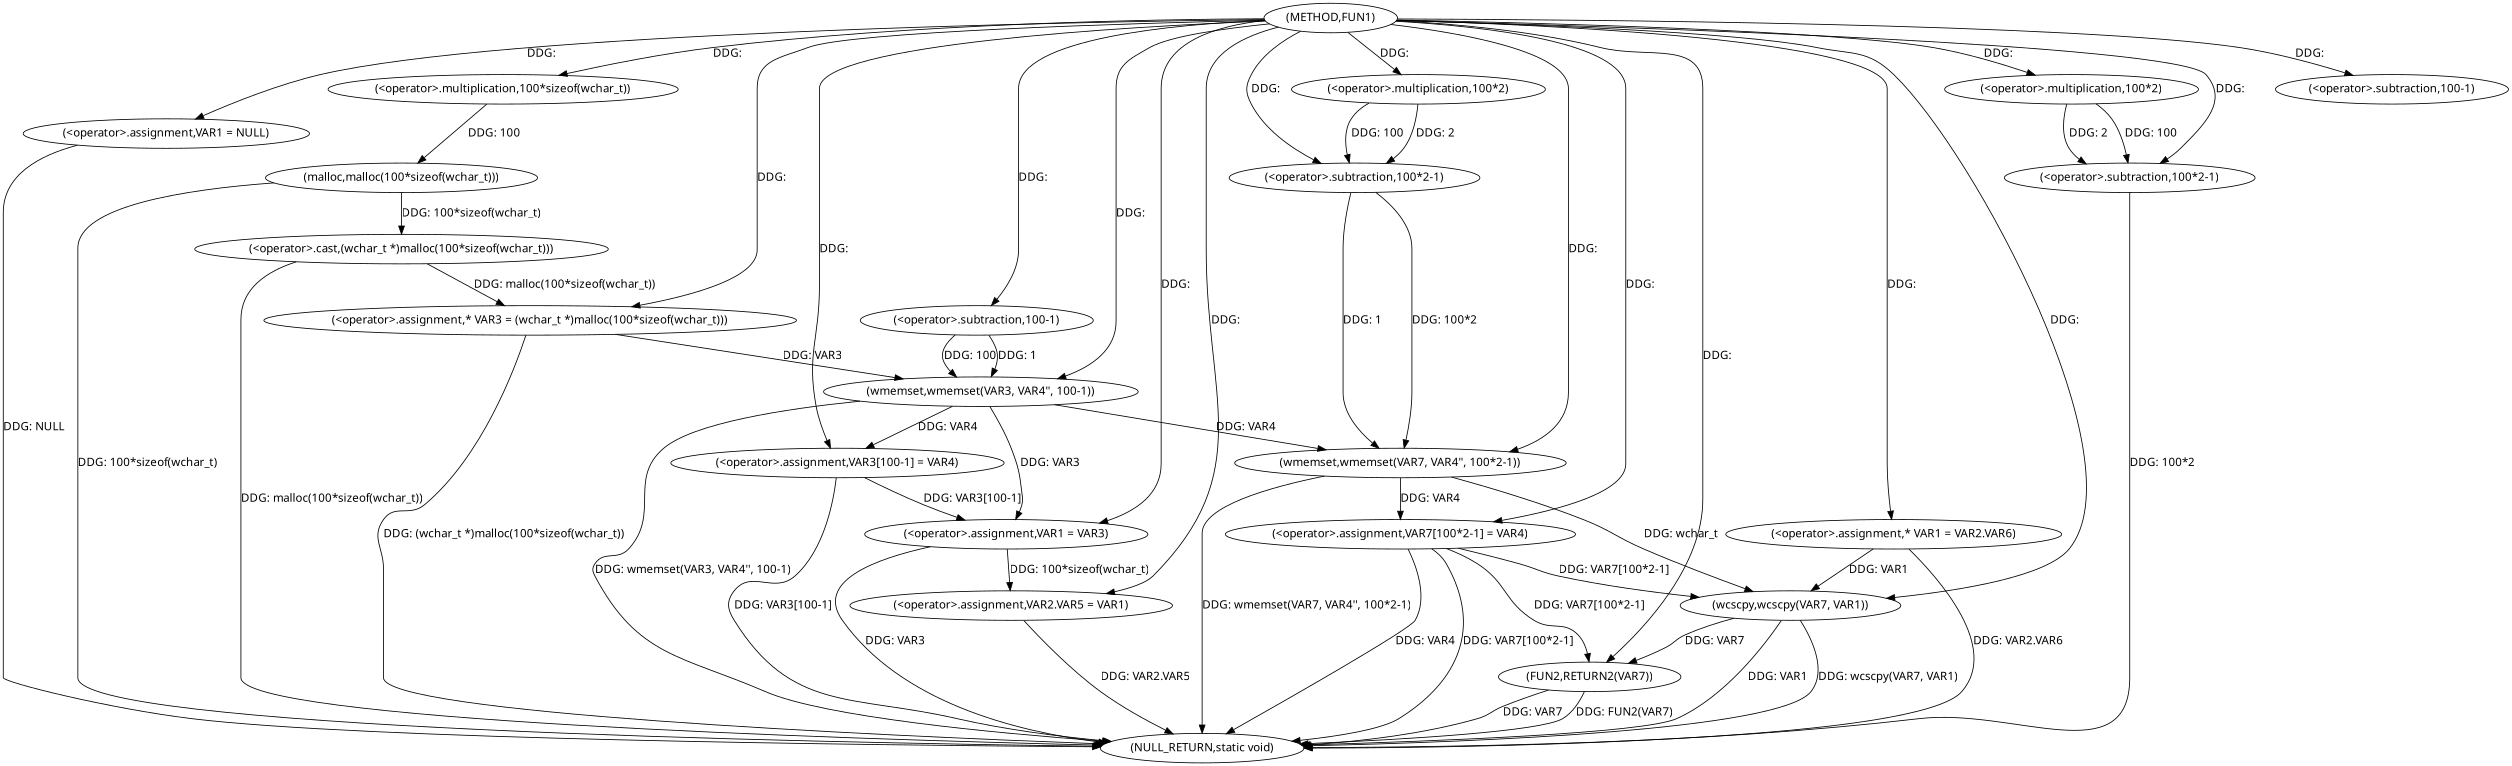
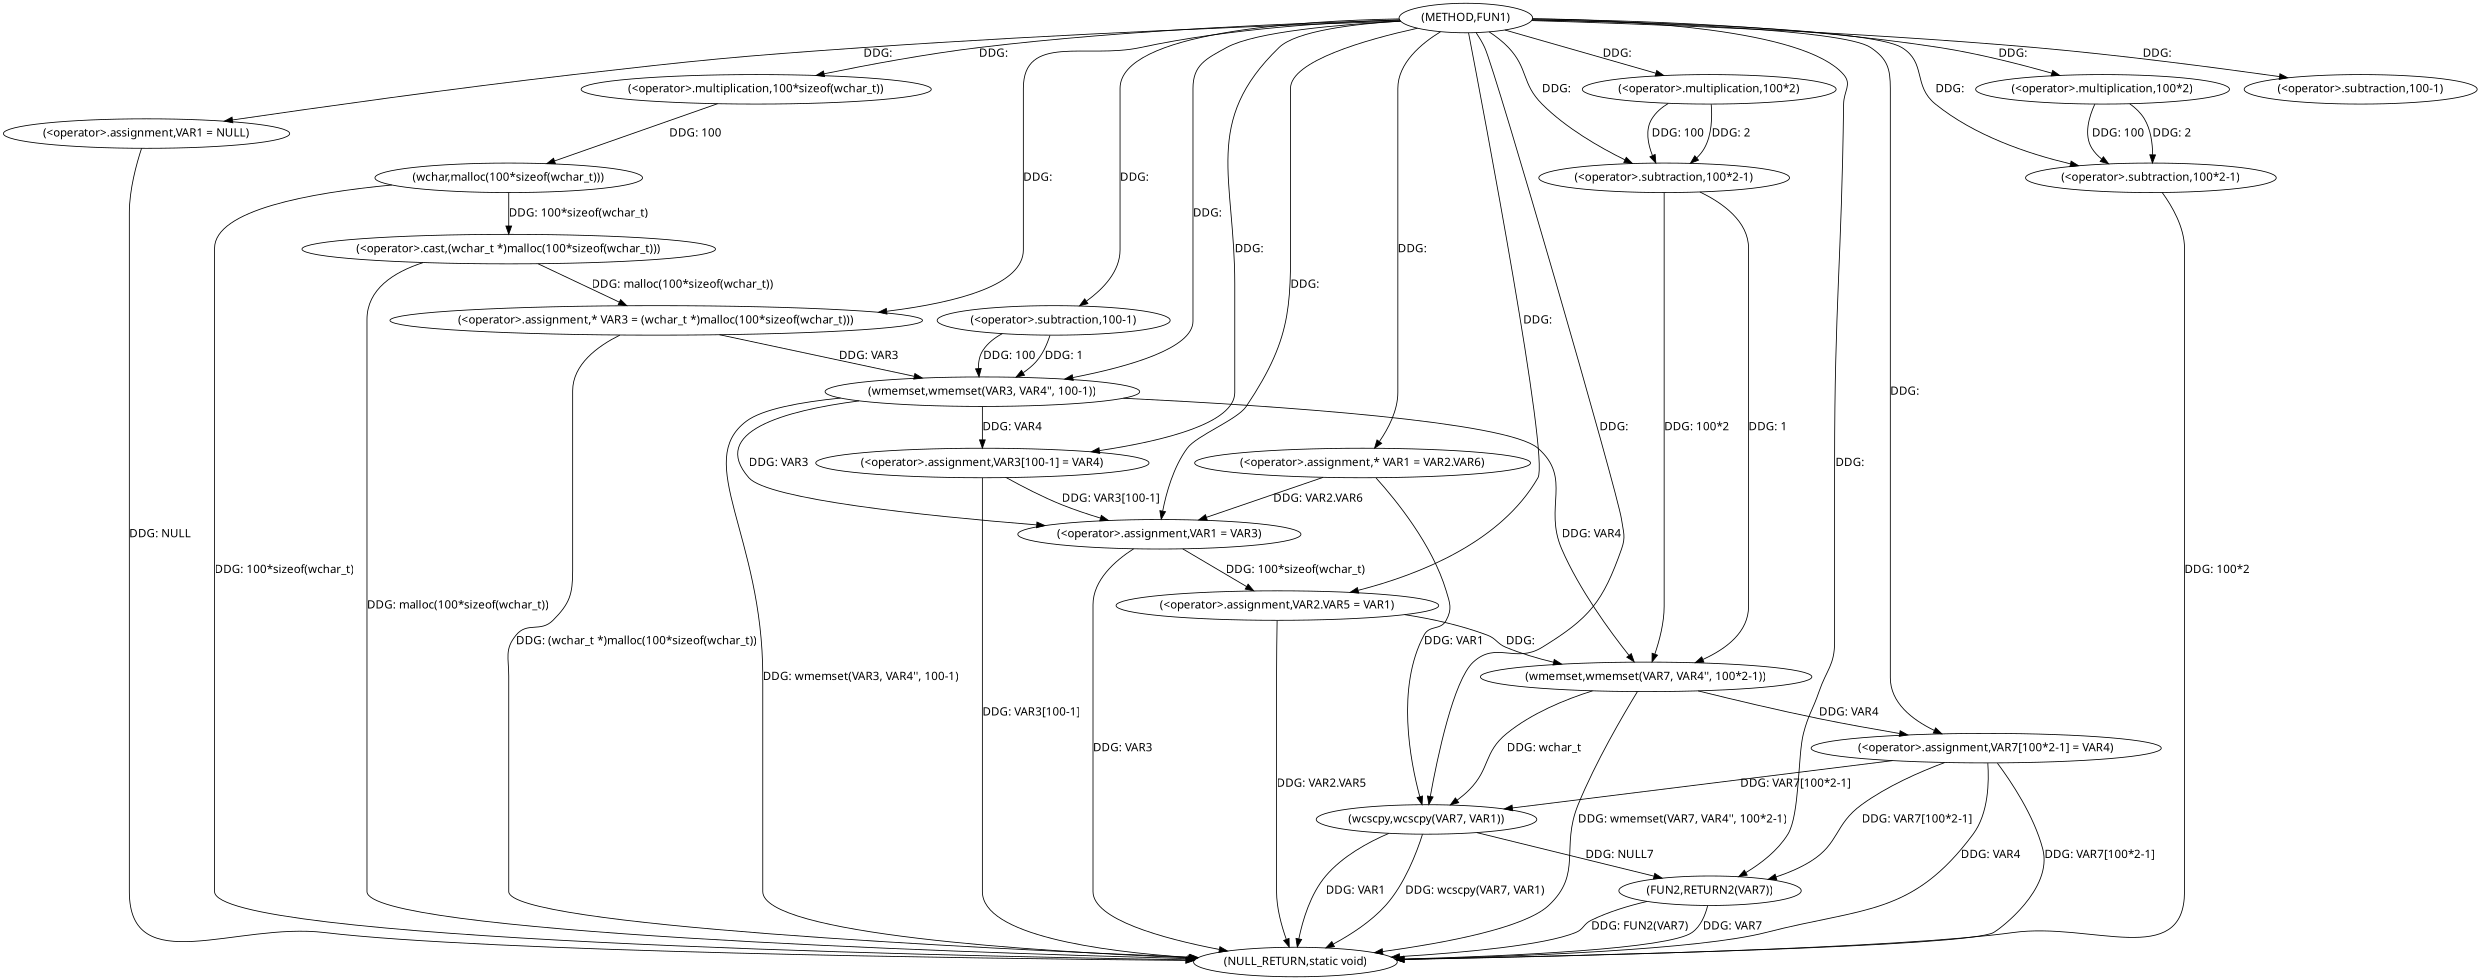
(402, 178) -> (509, 178)
(1568, 183) -> (1481, 633)
(1715, 641) -> (1620, 855)
(1906, 713) -> (1265, 497)
